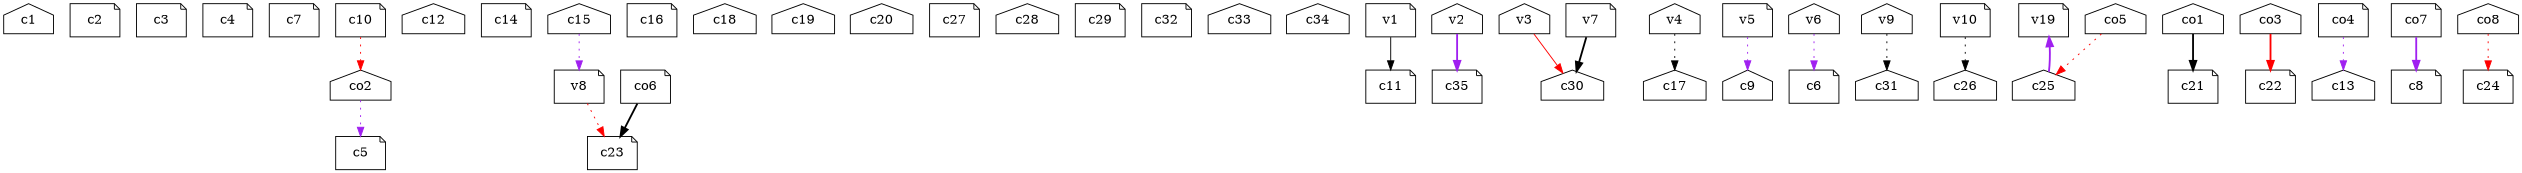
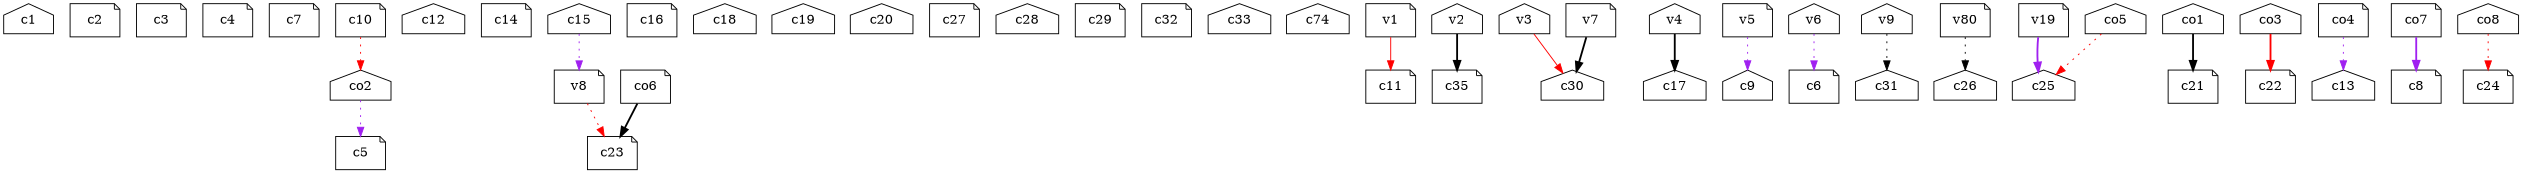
(1318, 20) -> (1318, 20)
(1965, 20) -> (1965, 20)
(1457, 47) -> (1457, 47)
(1675, 47) -> (1675, 47)
(1391, 49) -> (1391, 49)
(2050, 59) -> (2037, 50)
